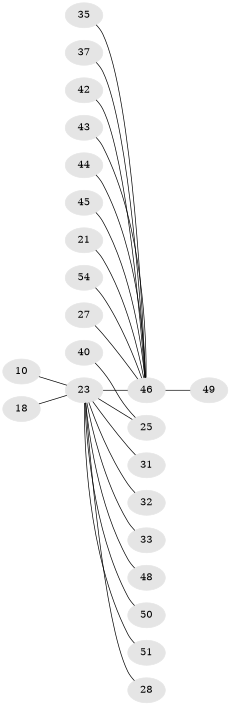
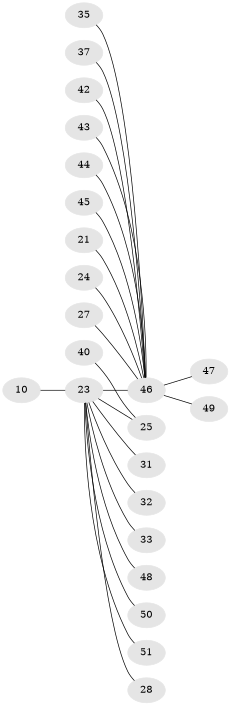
(84, 278) -> (84, 278)
none -> (209, 372)
(22, 409) -> none
